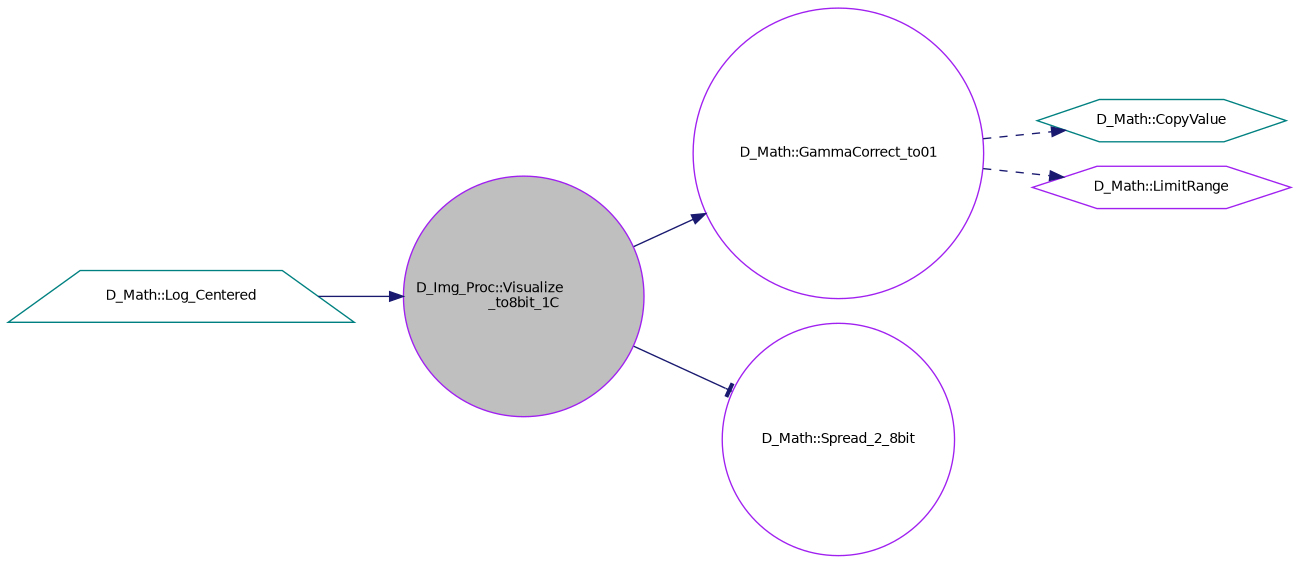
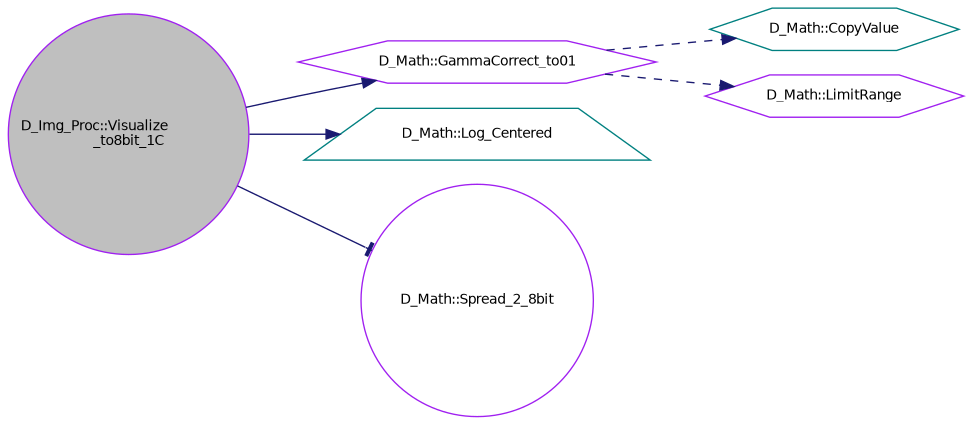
(838, 153) -> (477, 62)
(354, 296) -> (288, 134)
